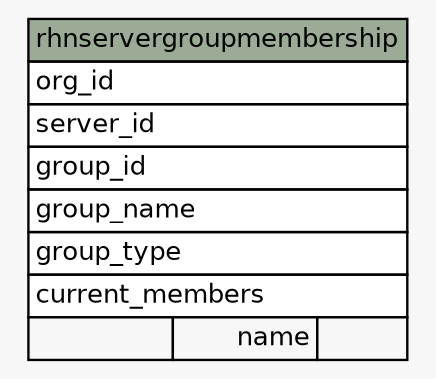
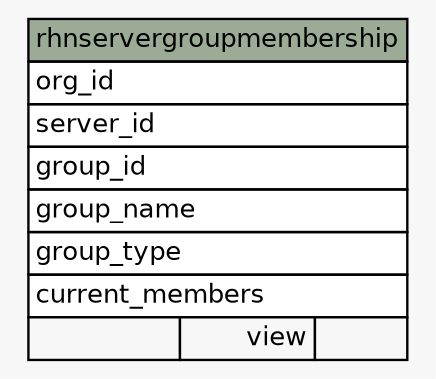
(274, 337) -> (277, 337)
